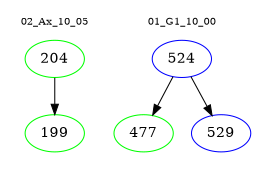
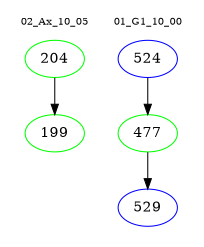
(199, 91) -> (148, 165)
